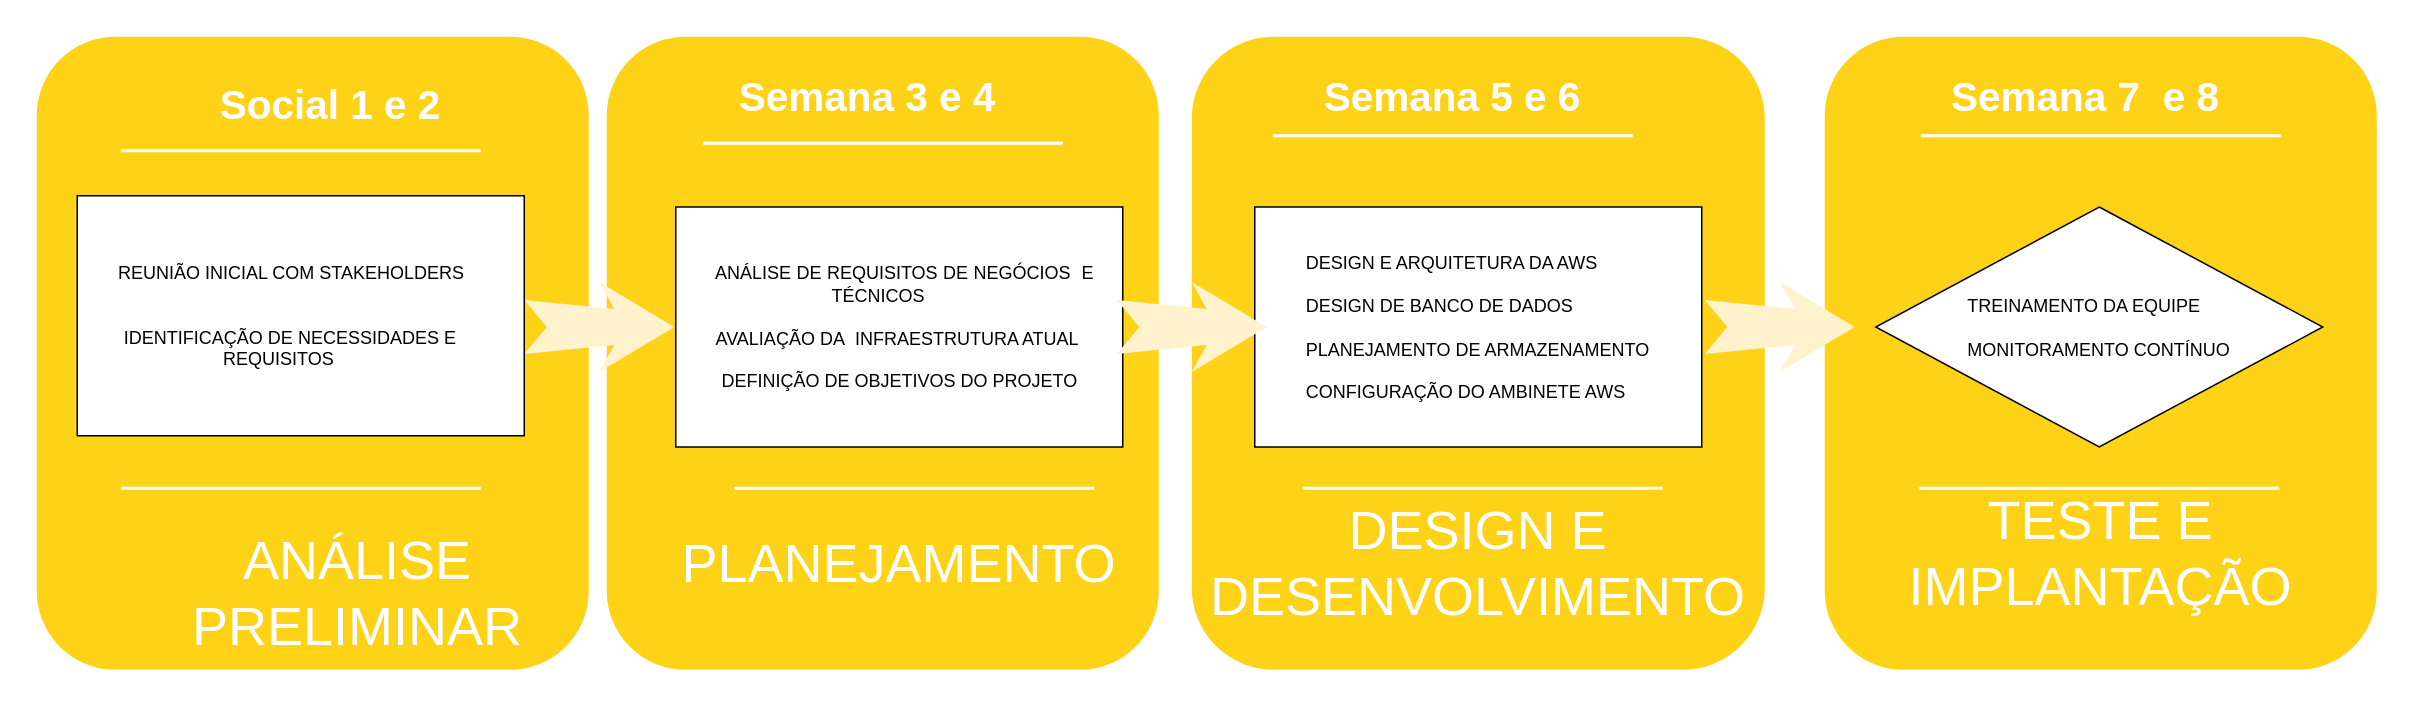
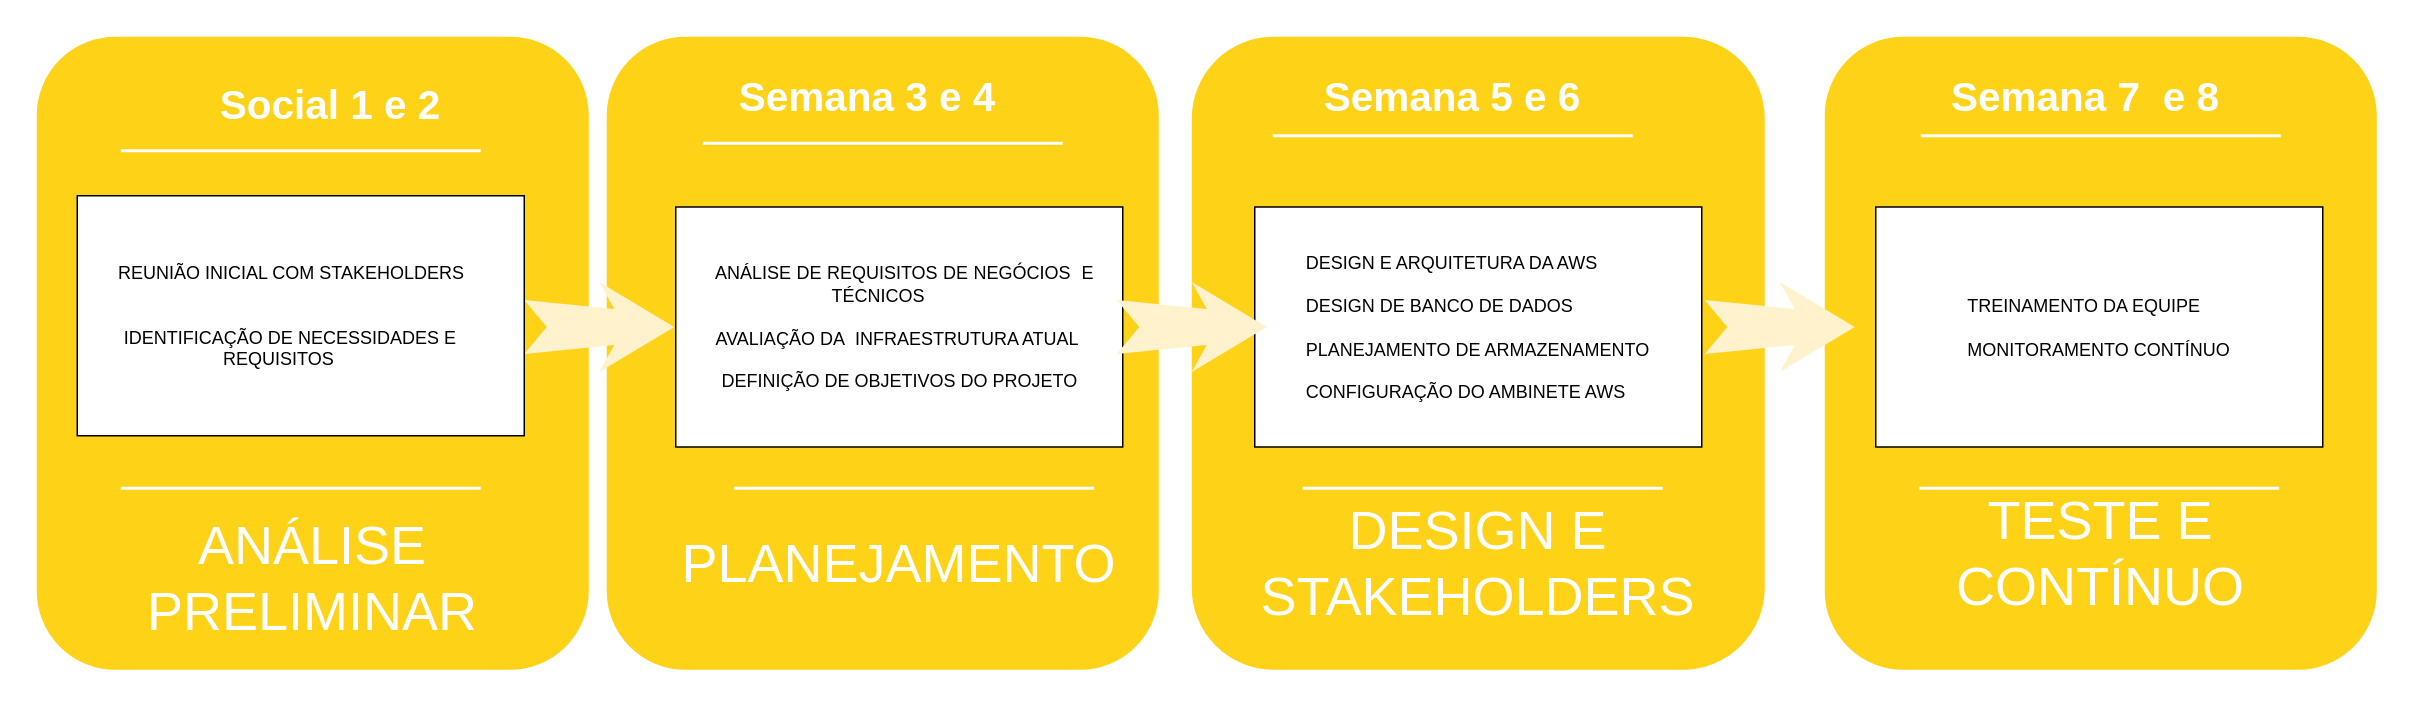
(2099, 327) -> (2099, 327)
(2101, 553) -> (2101, 553)
(1478, 563) -> (1478, 563)
(358, 593) -> (313, 578)
